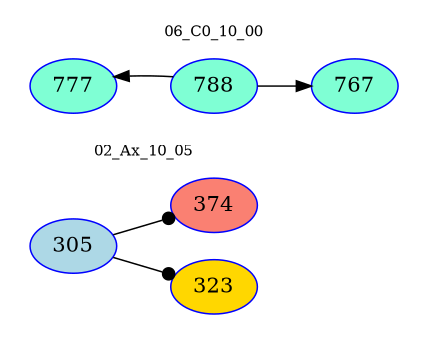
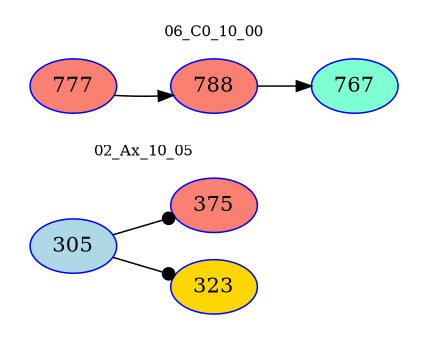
(151, 76) -> (136, 96)
(73, 86) -> (73, 86)
(214, 86) -> (214, 86)
(214, 205) -> (214, 205)
